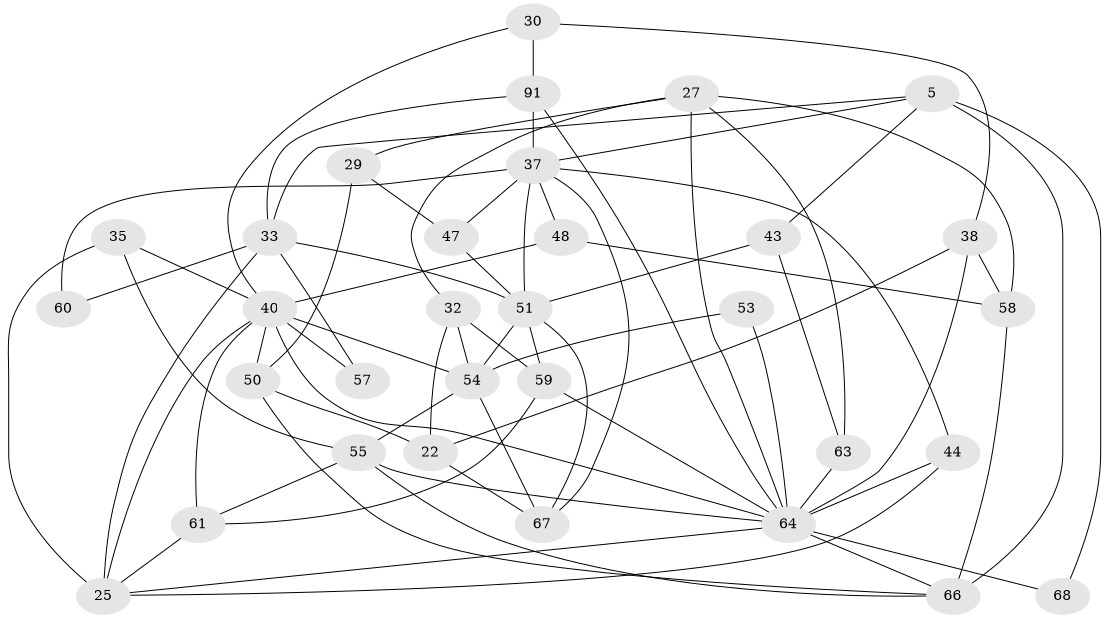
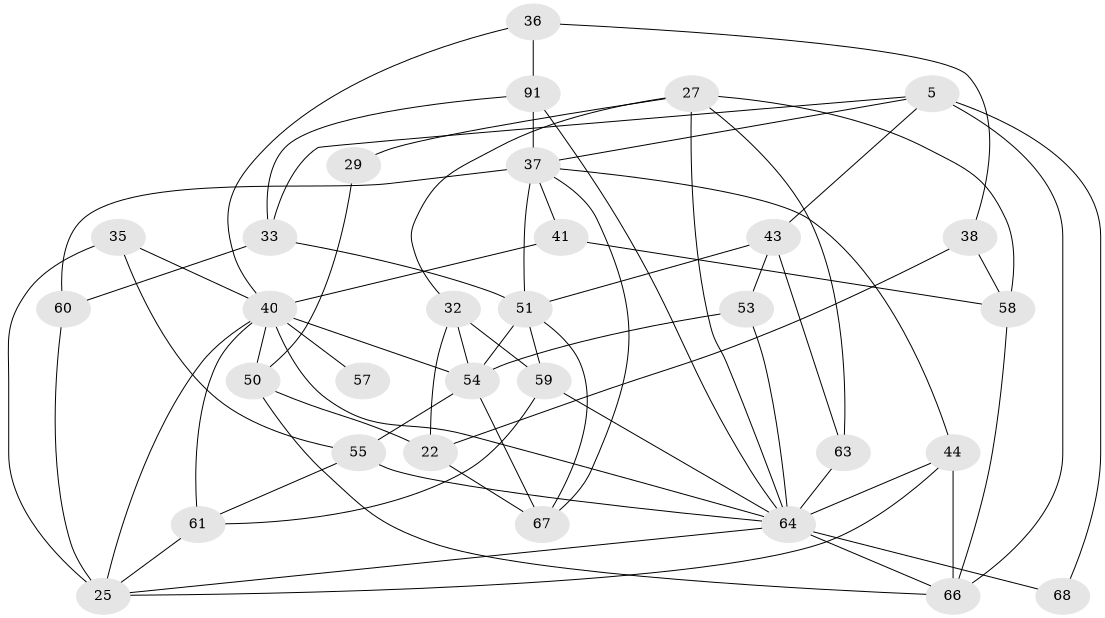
(533, 22) -> (533, 22)
(451, 237) -> none
(561, 237) -> (561, 237)
none -> (759, 276)
(321, 314) -> none
(151, 402) -> (56, 457)
(920, 406) -> none
(582, 563) -> (953, 525)
